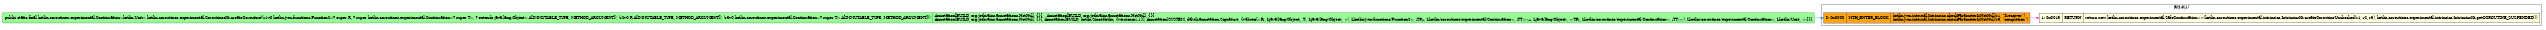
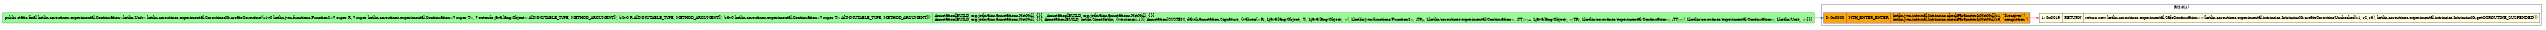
(1868, 18) -> (1868, 18)
